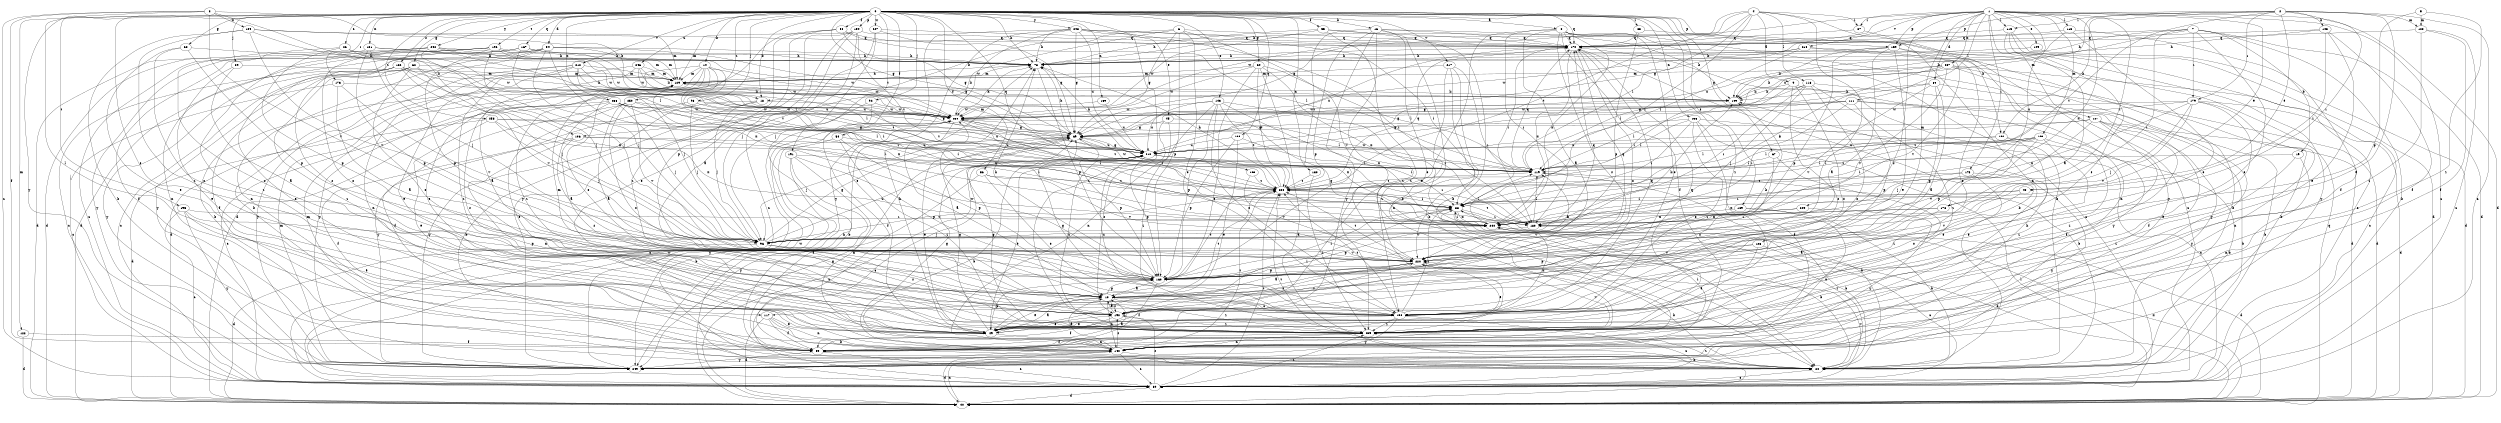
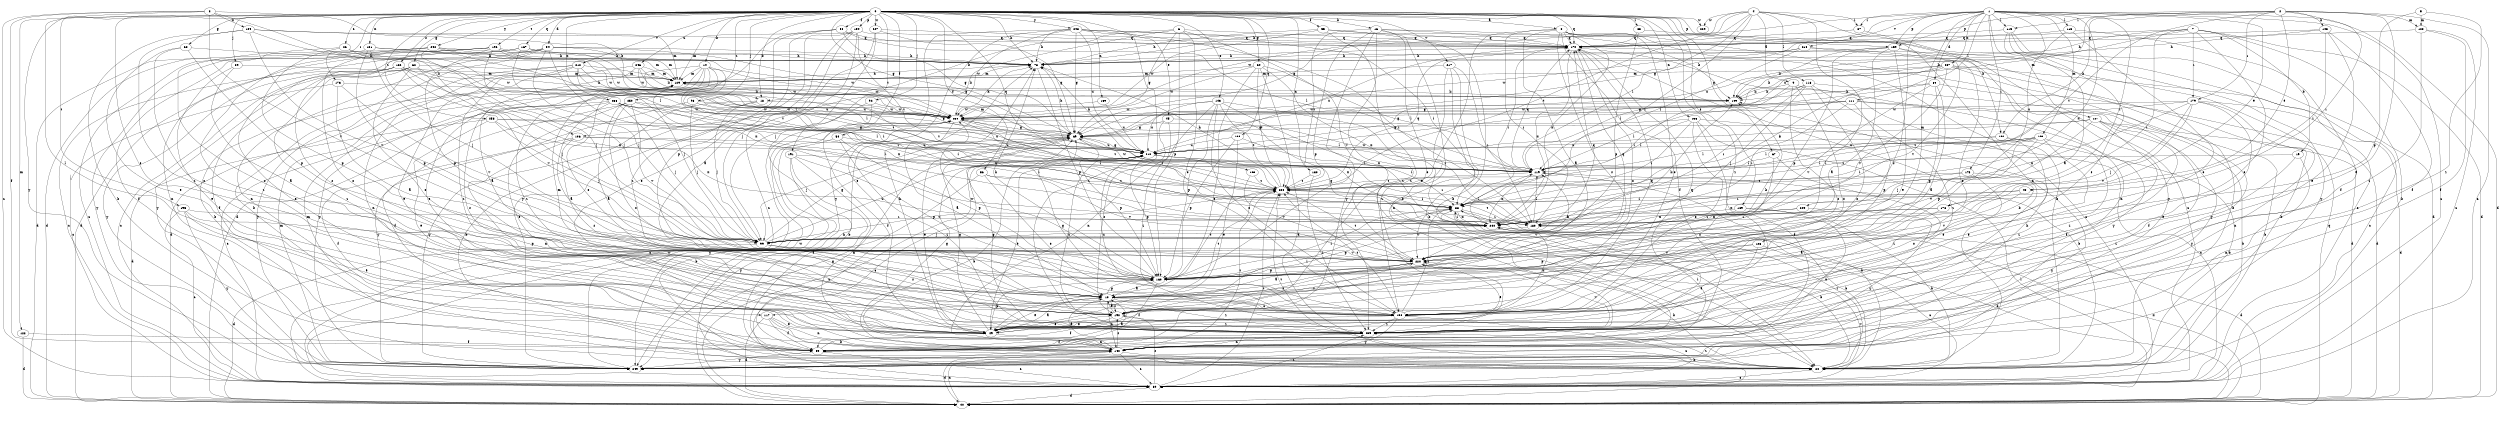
none -> (1703, 29)
(2037, 47) -> none
none -> (1507, 192)
(762, 244) -> (762, 244)
